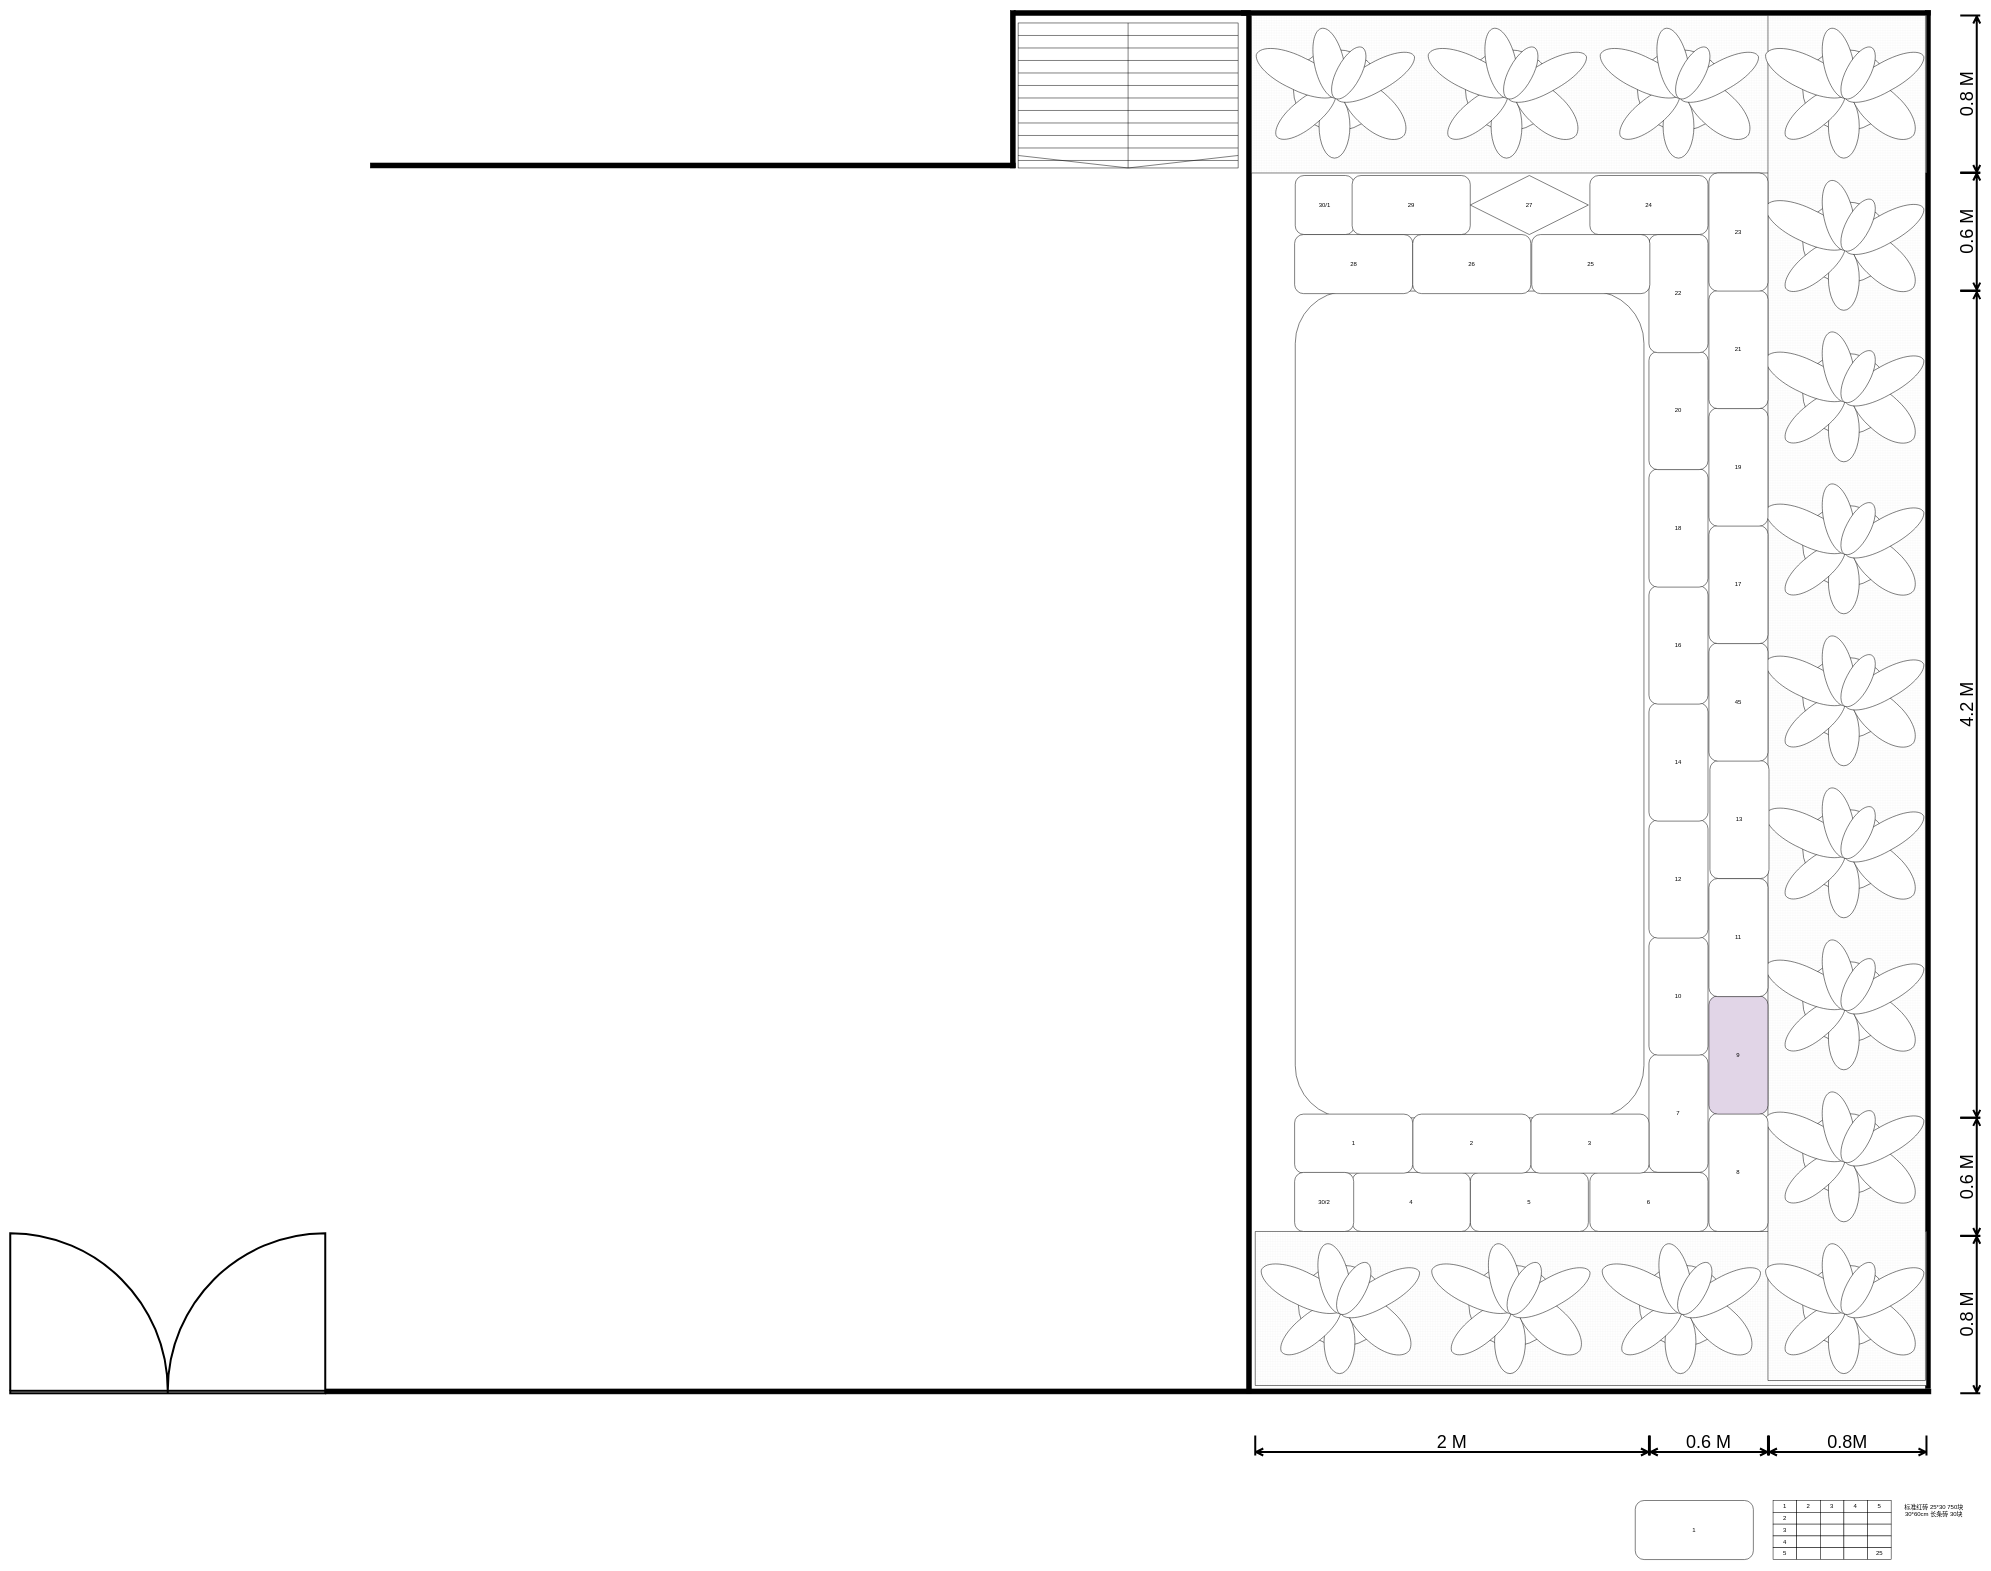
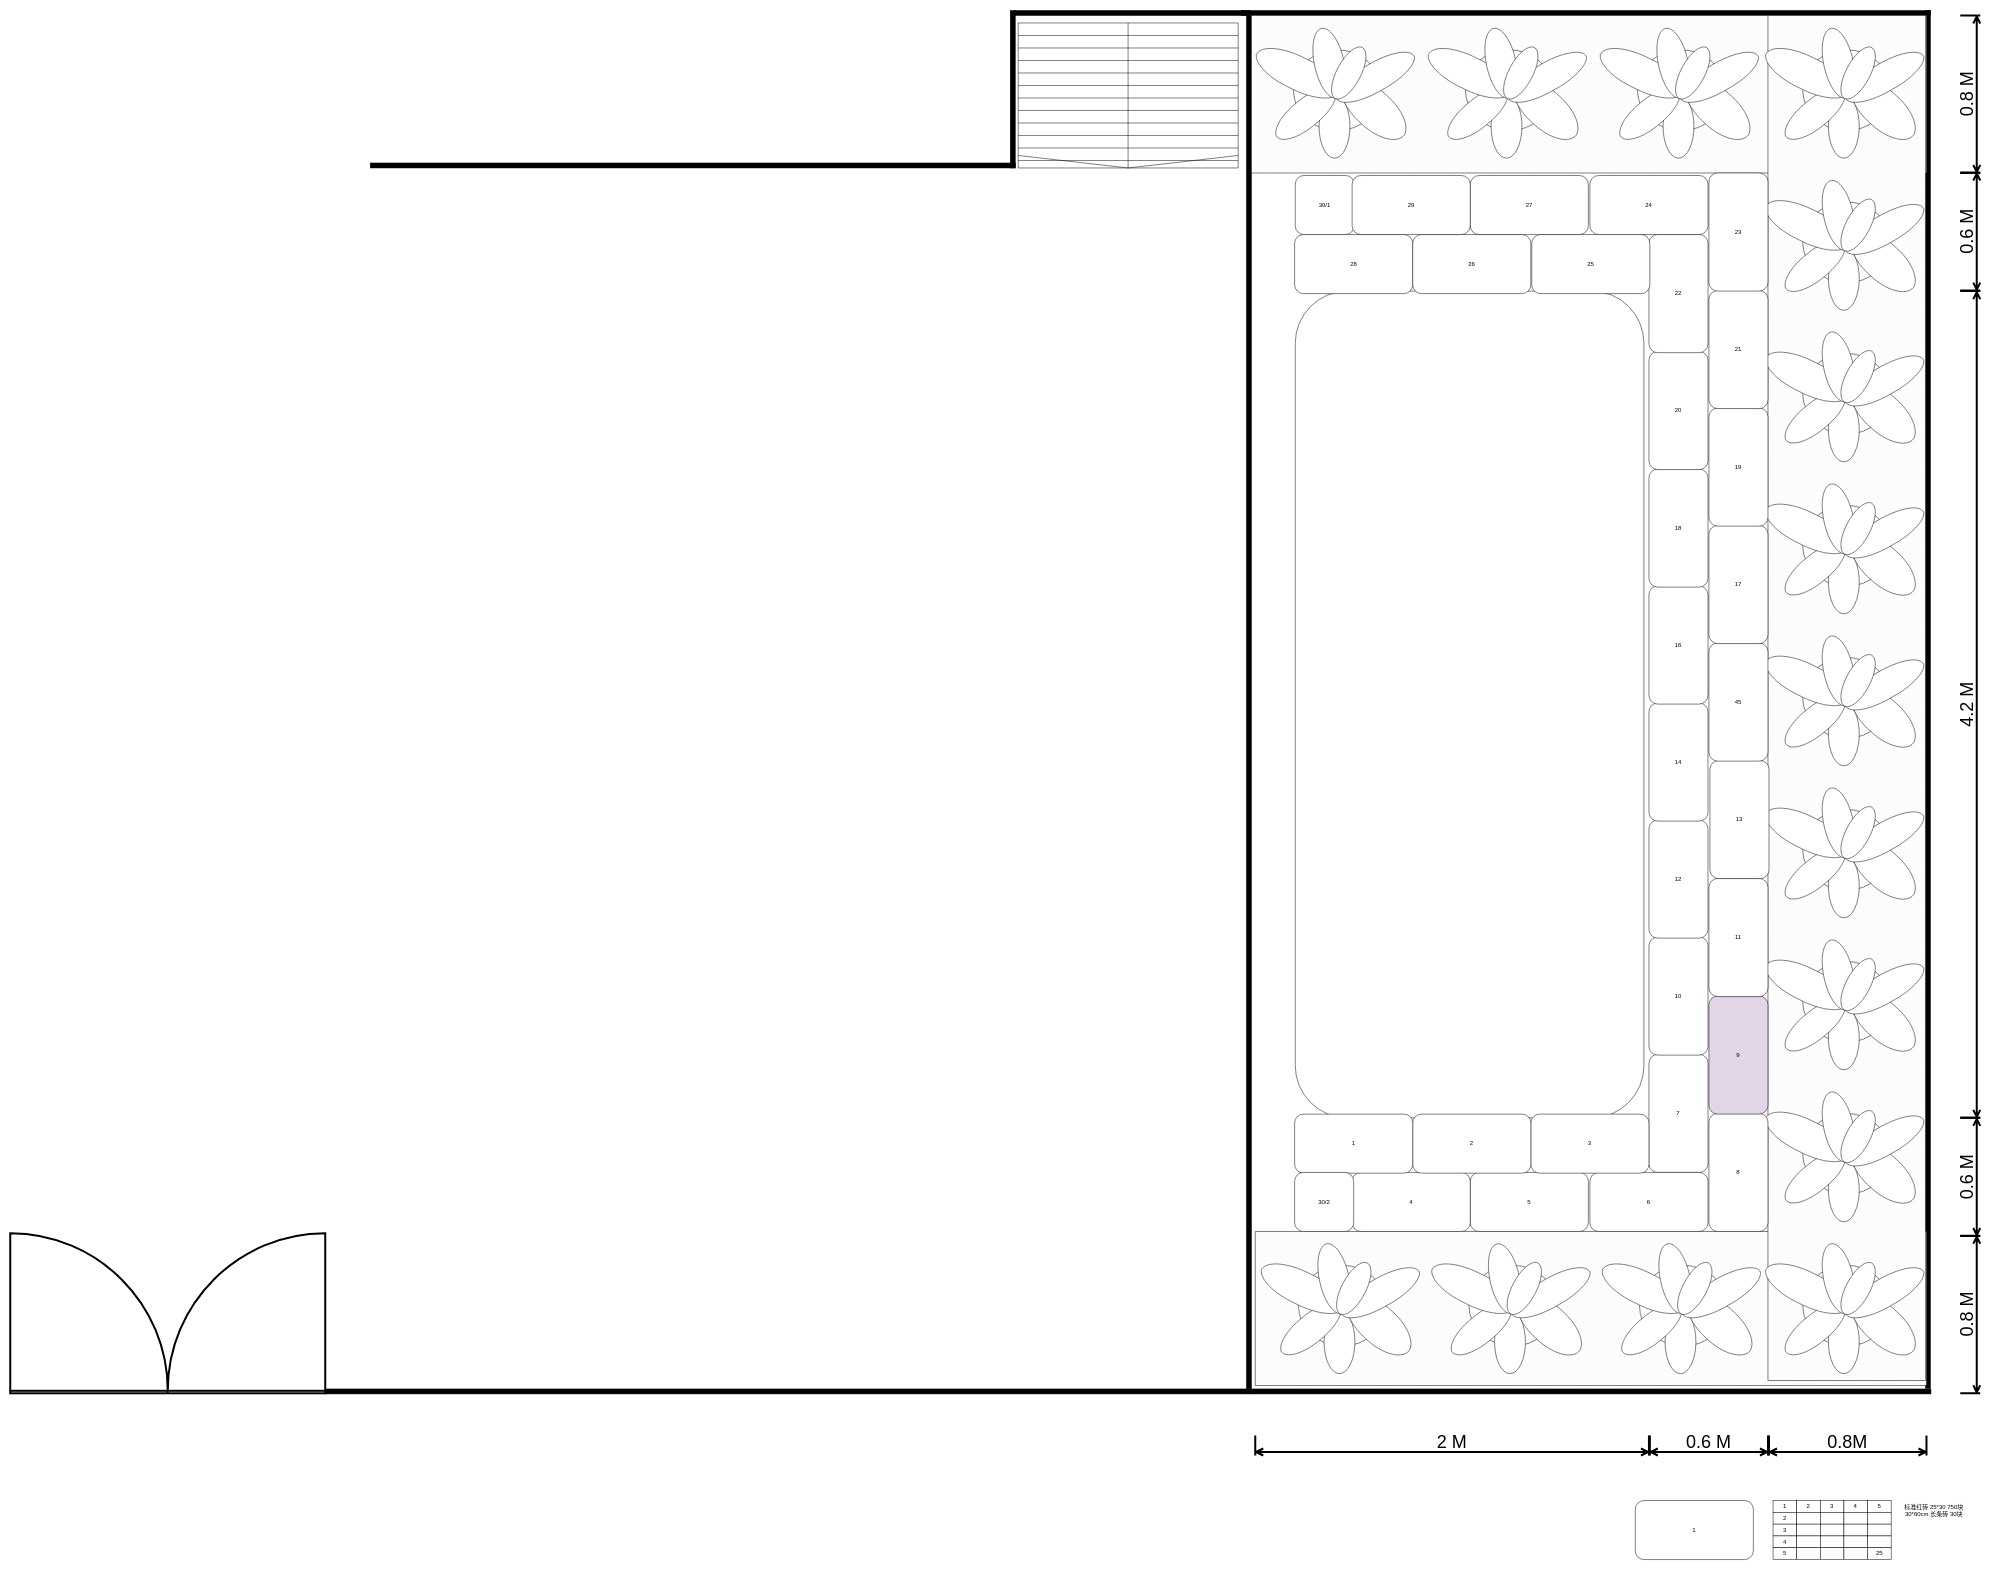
(1529, 205) -> (1529, 205)
